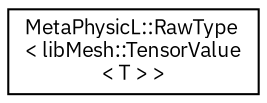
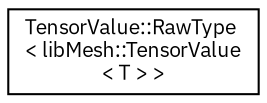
(133, 52) -> (133, 52)
